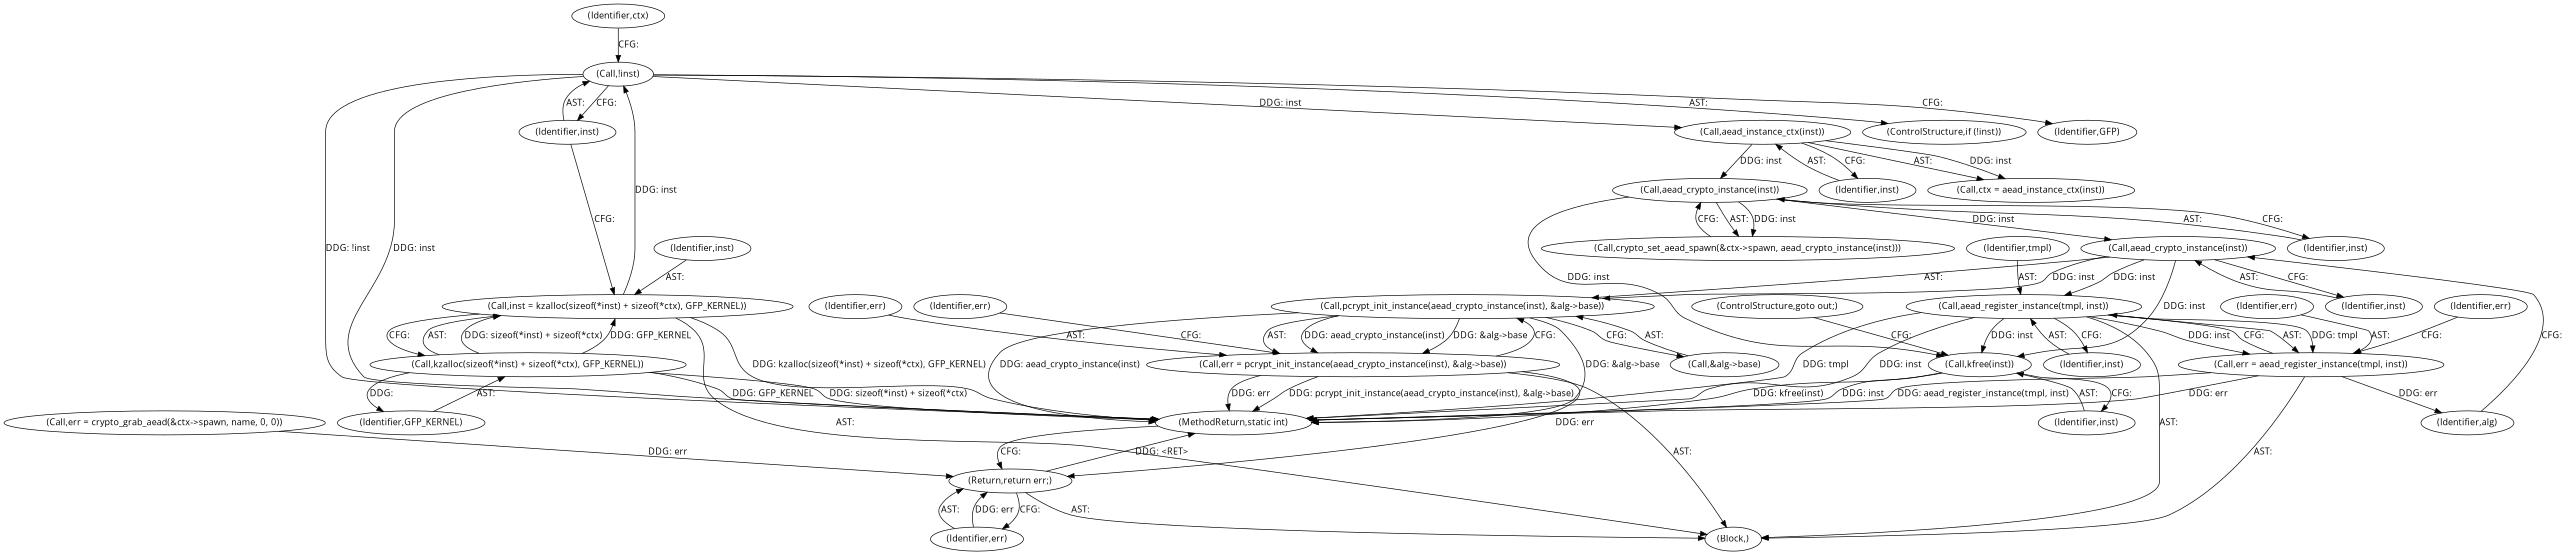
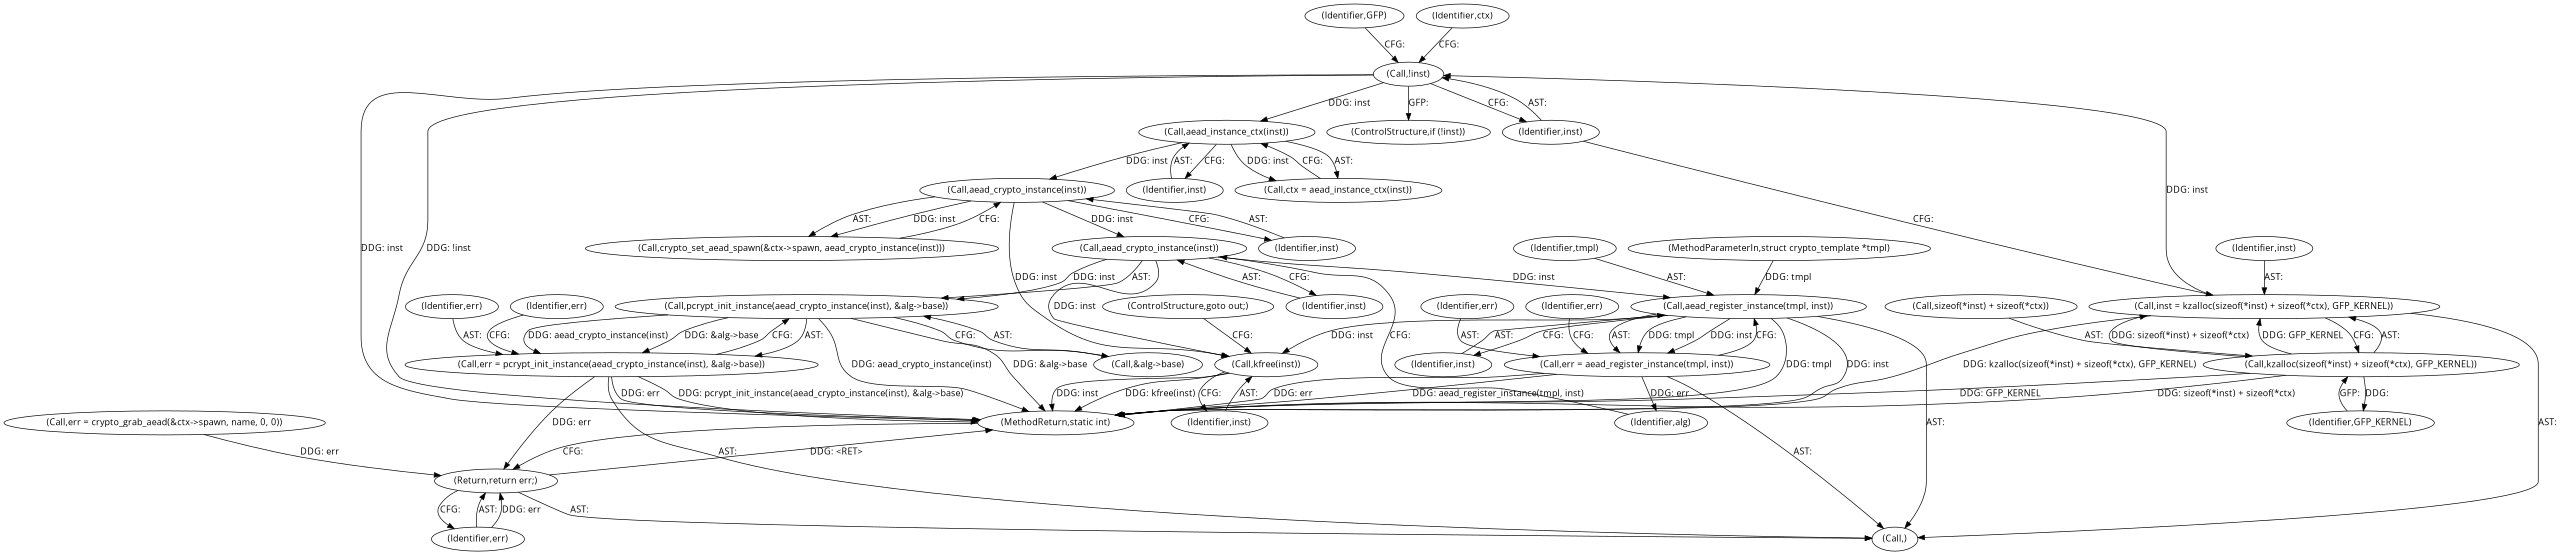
(1350, 86) -> (1379, 43)
(1700, 103) -> (1420, 103)
none -> (1295, 160)
none -> (1779, 249)
none -> (1981, 307)
(487, 394) -> (2351, 394)
(1733, 539) -> (1895, 539)
